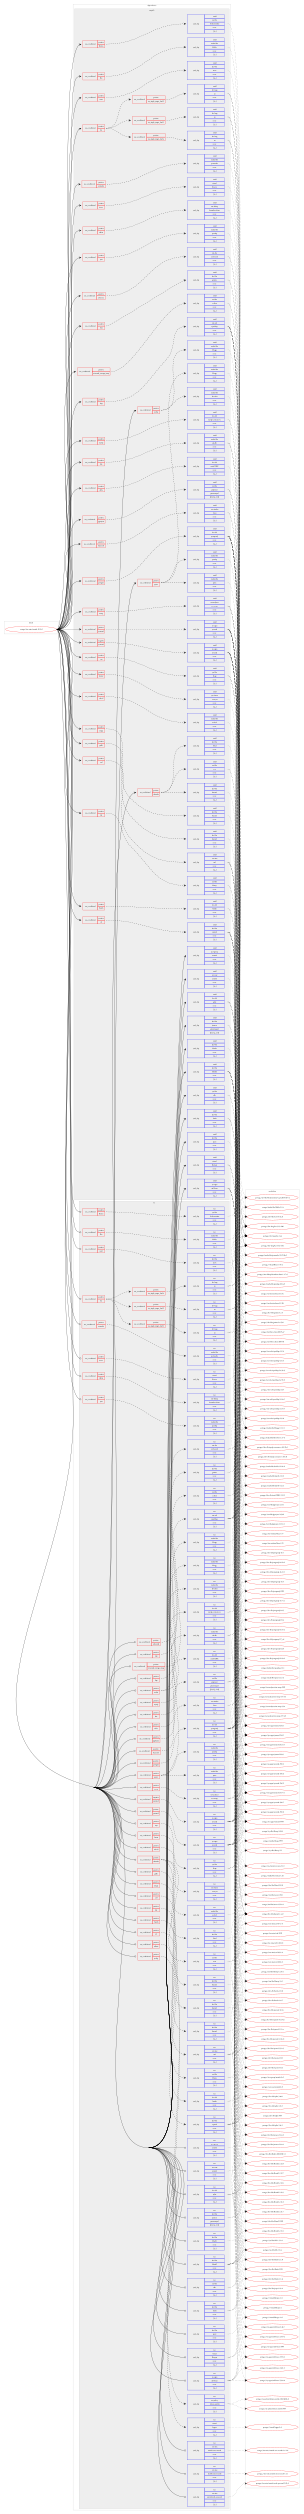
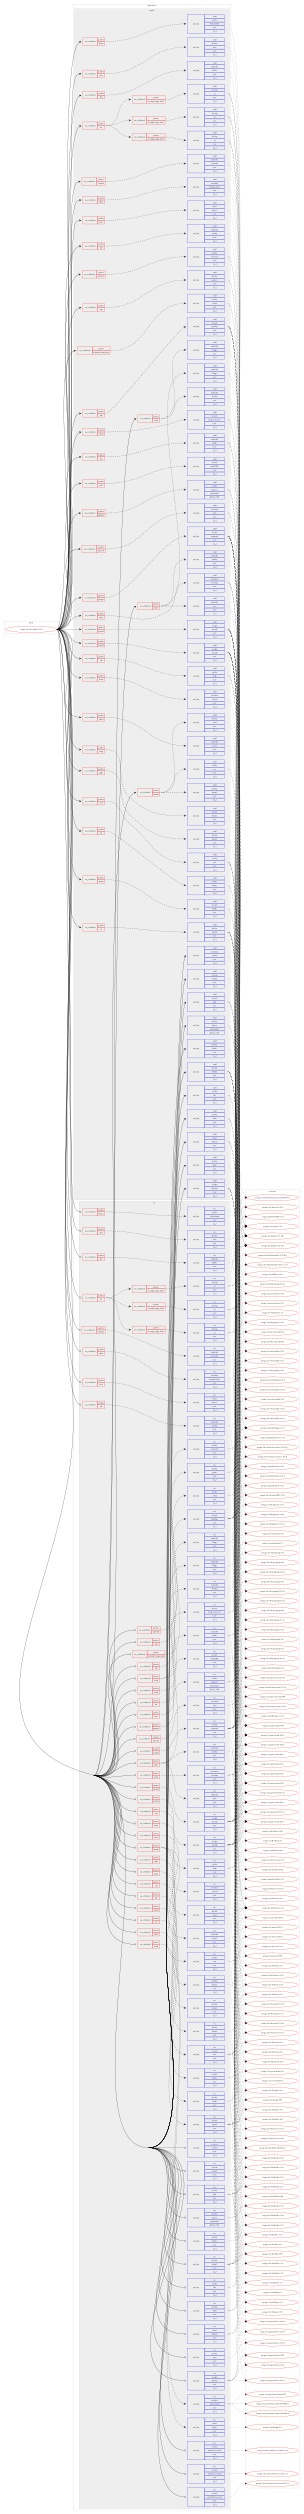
none -> (273, 2404)
